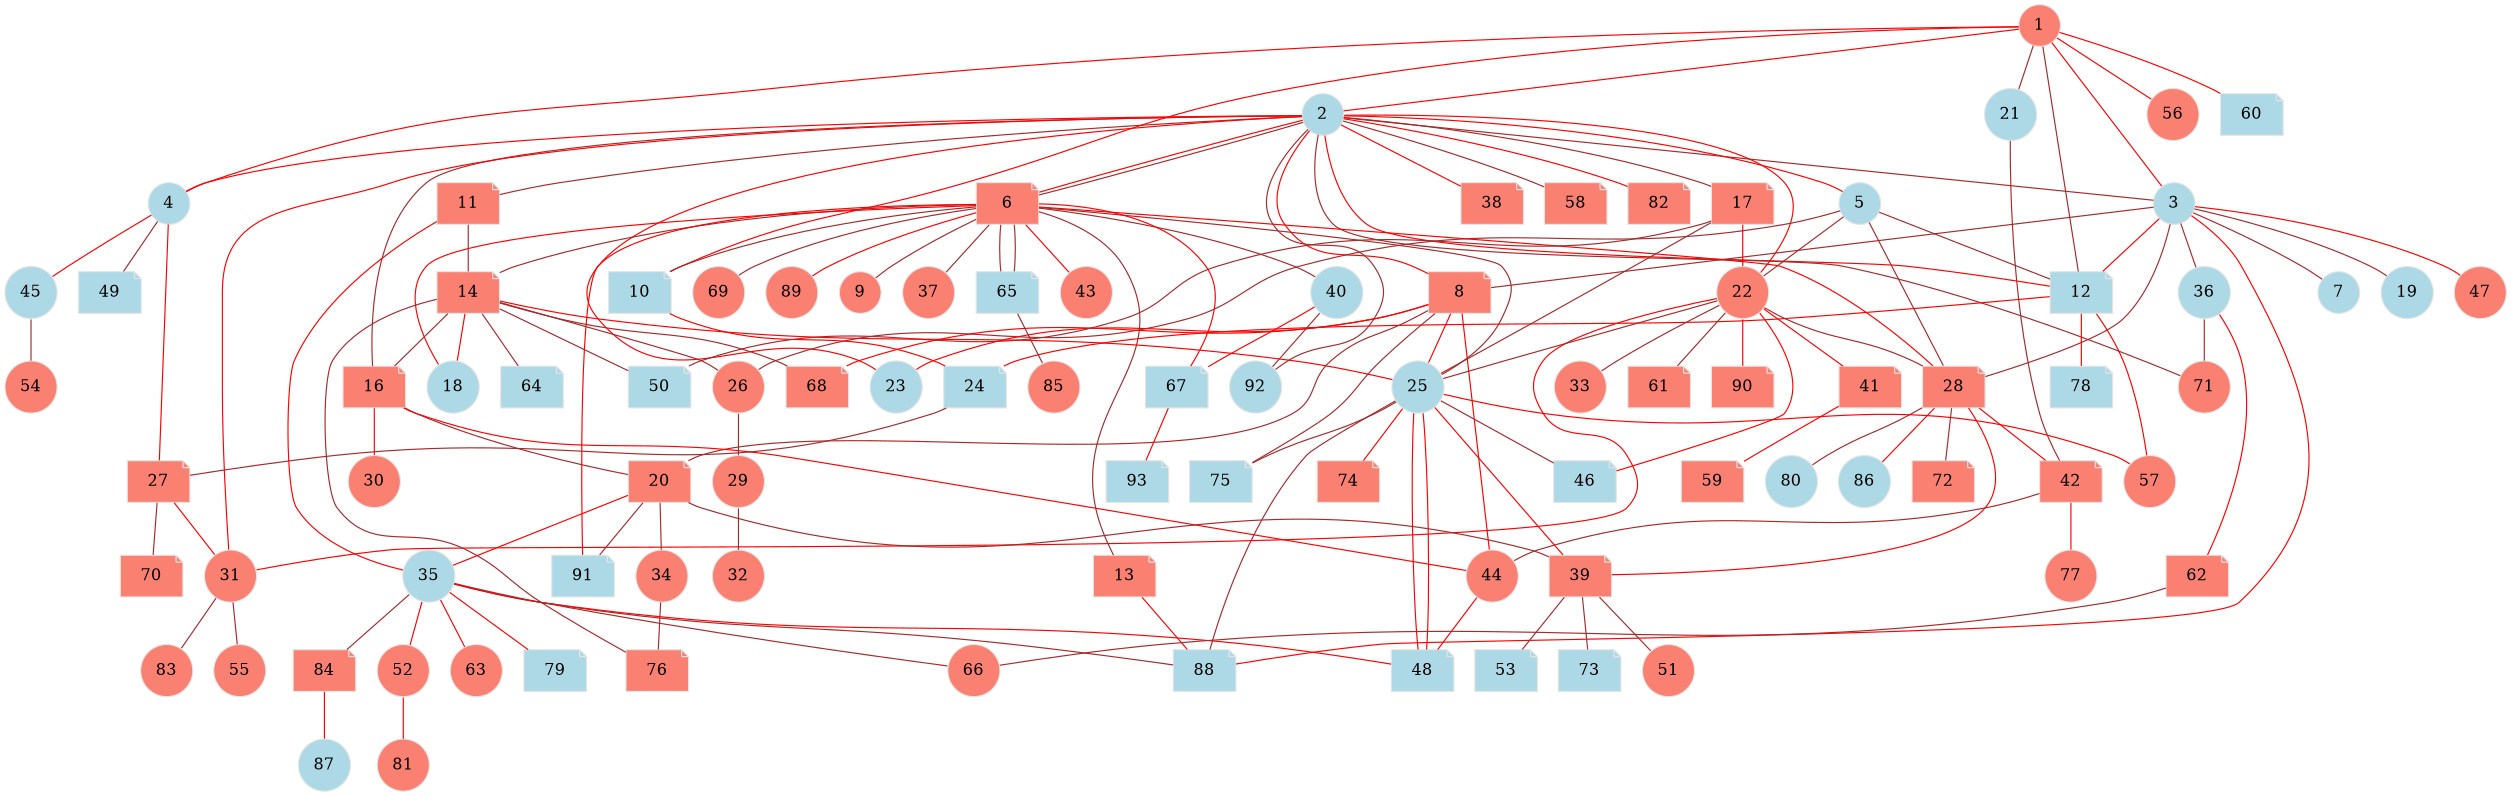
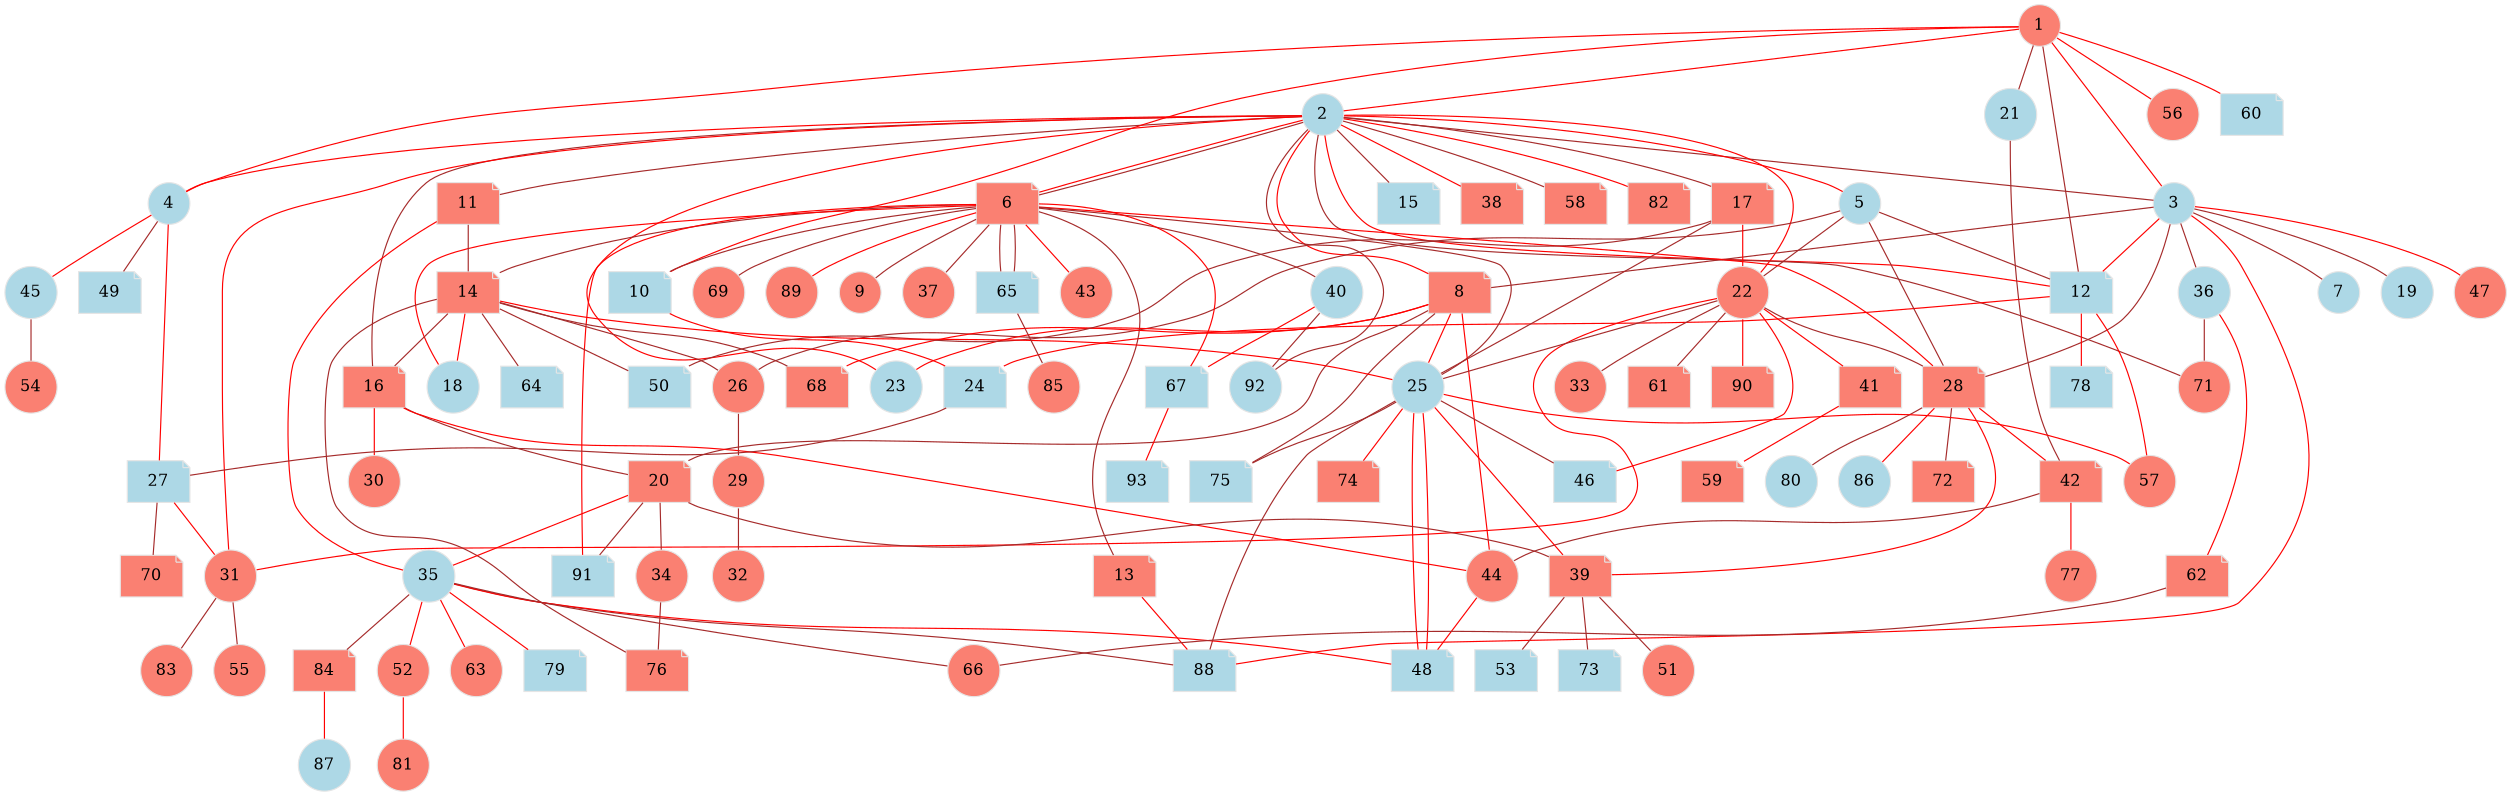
none -> (1409, 204)
(159, 482) -> (159, 482)
